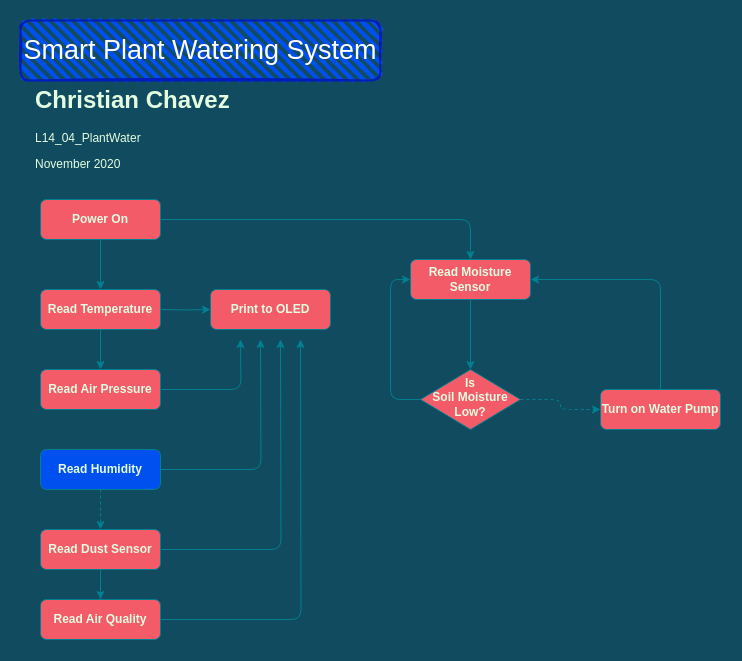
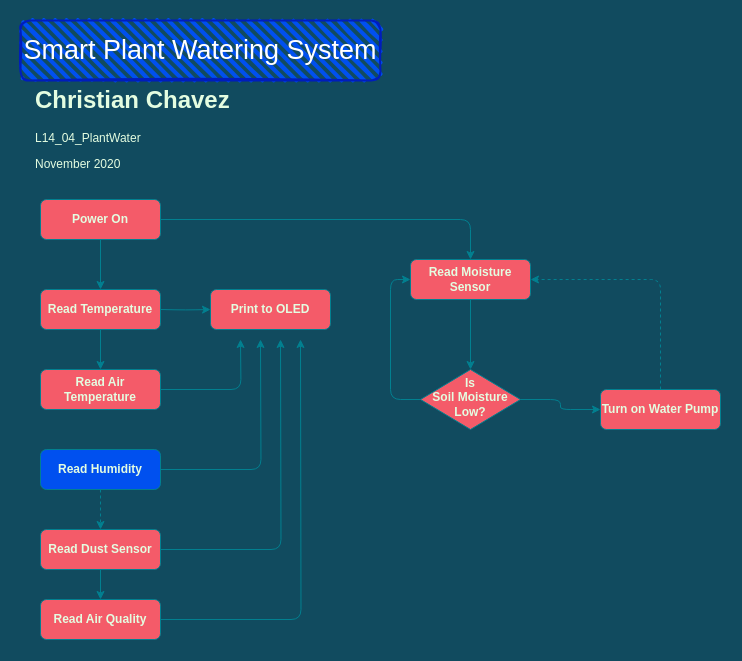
(648, 280) -> (648, 280)
(101, 390) -> (101, 390)
(560, 403) -> (560, 403)
